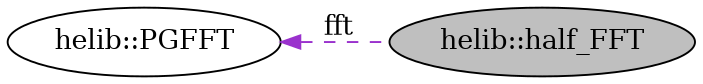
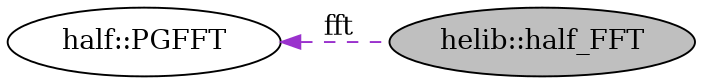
(144, 42) -> (144, 42)
